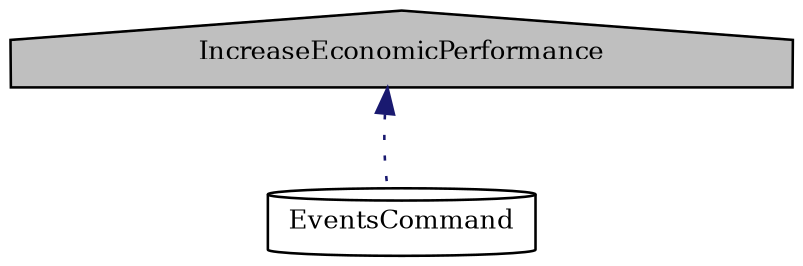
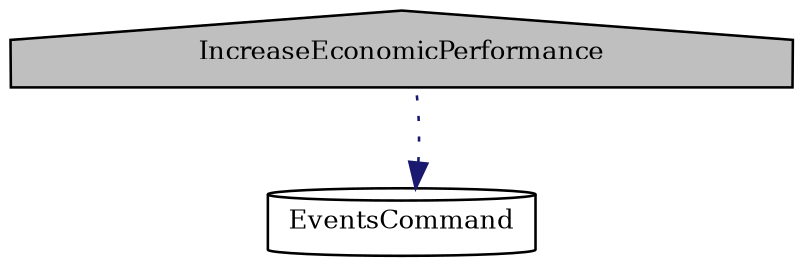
(385, 151) -> (419, 125)
